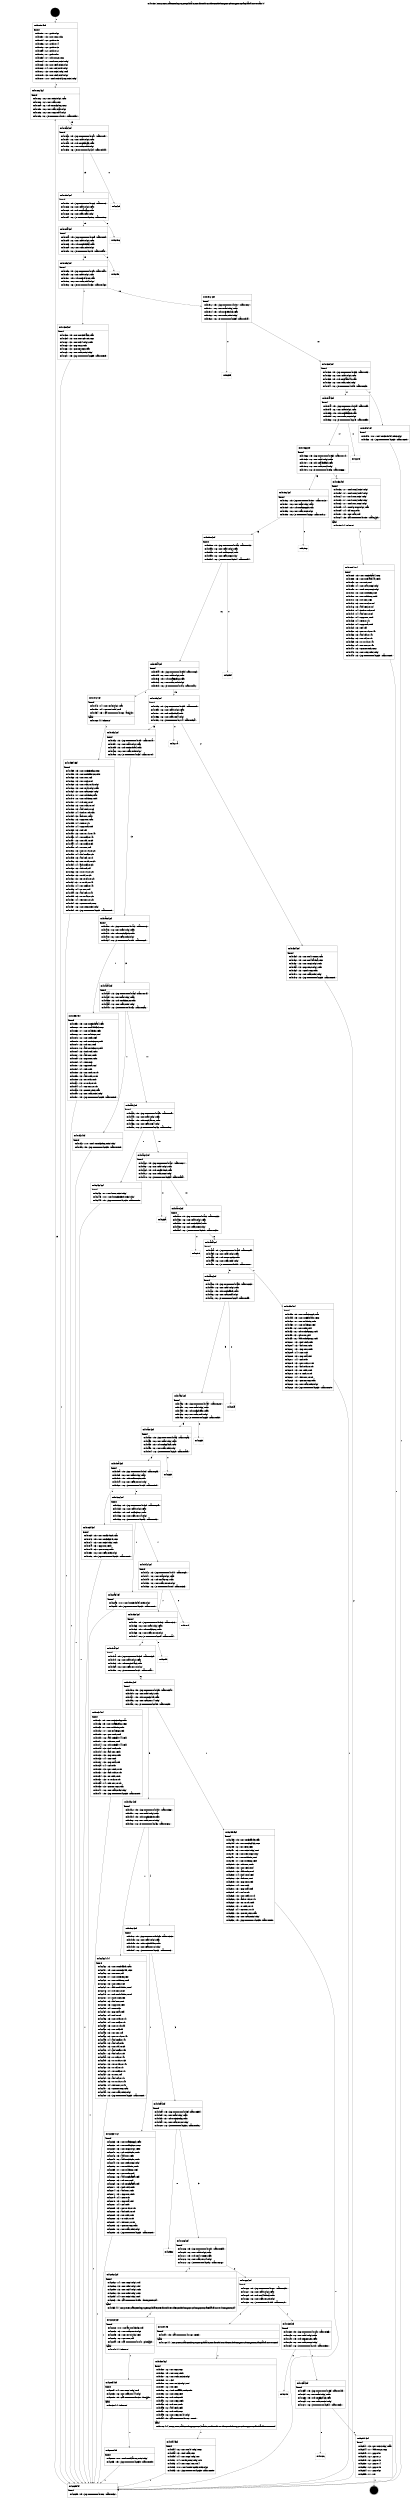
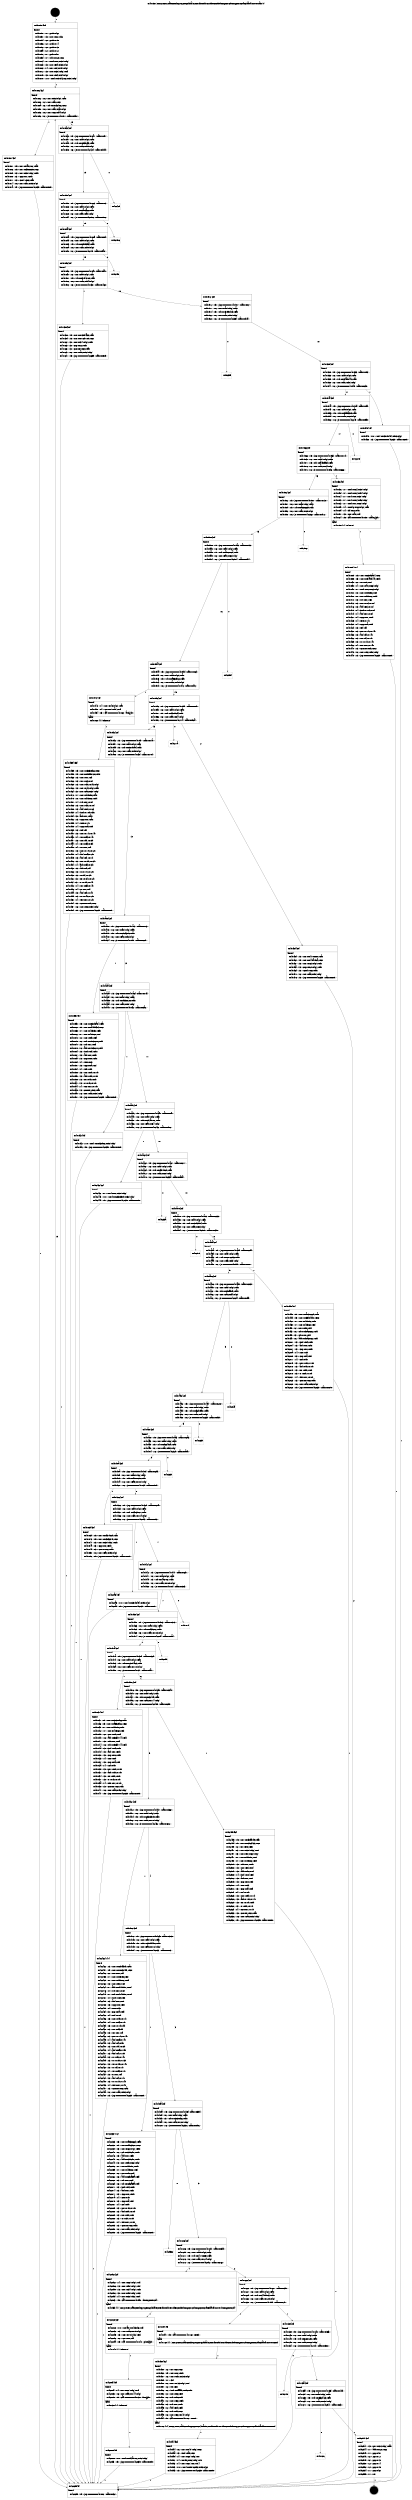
none -> (28, 173)
none -> (120, 1691)
